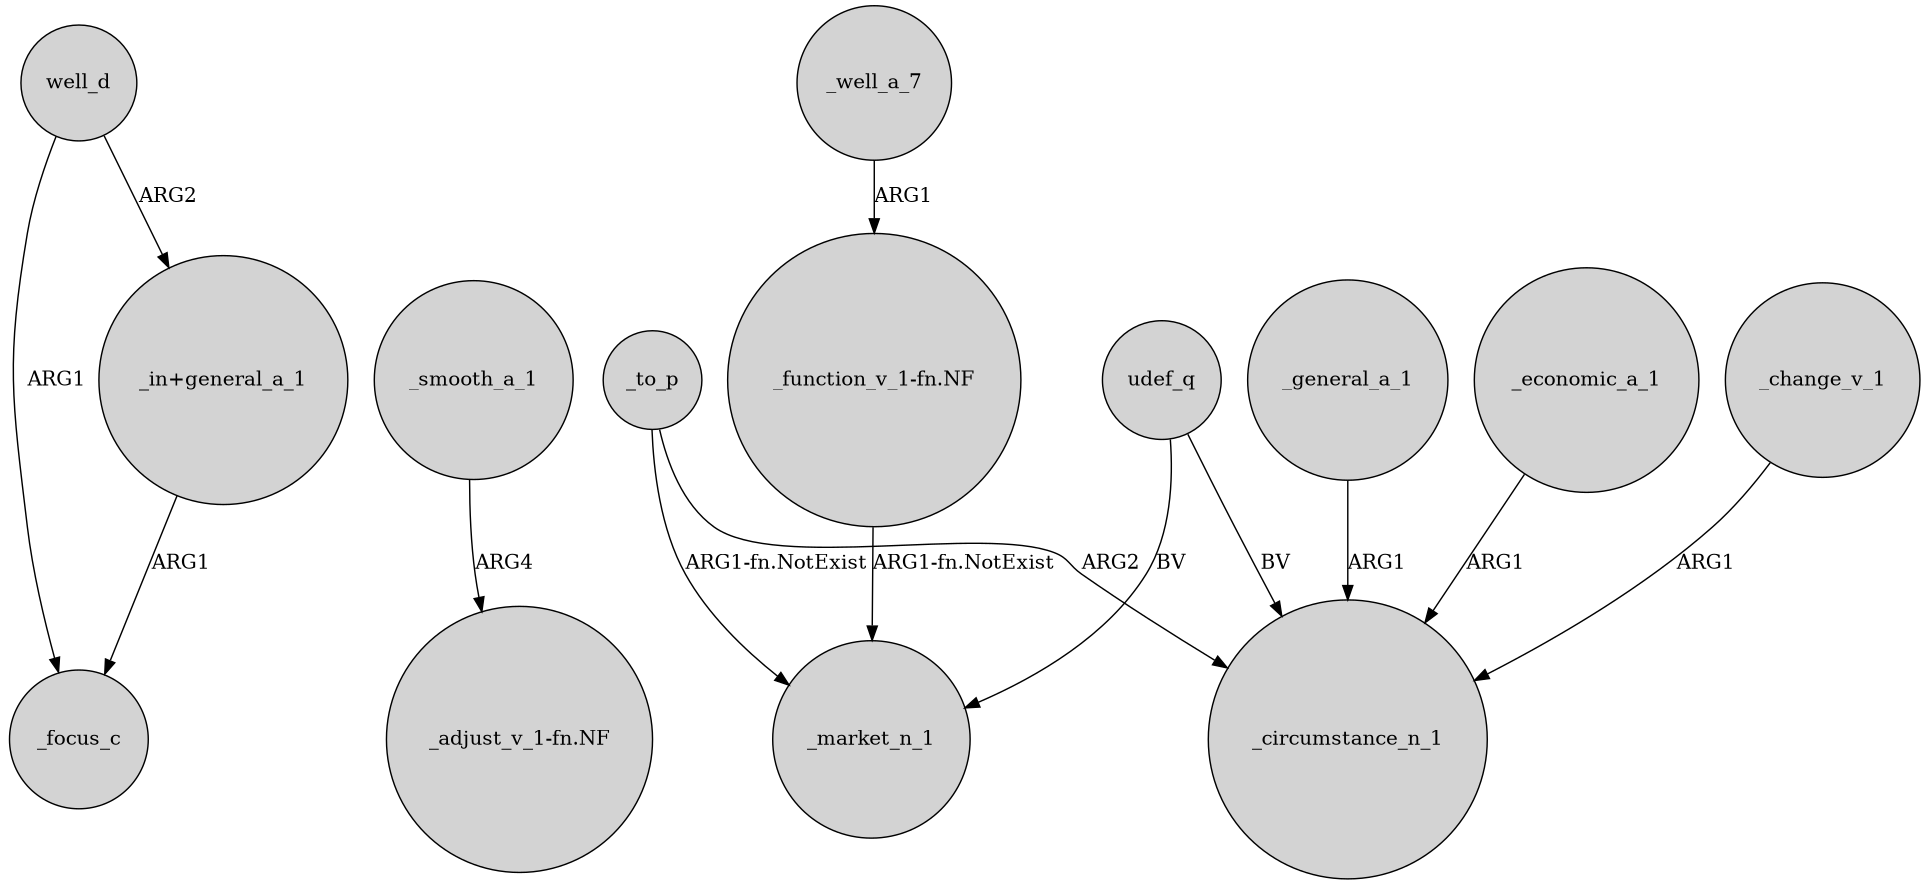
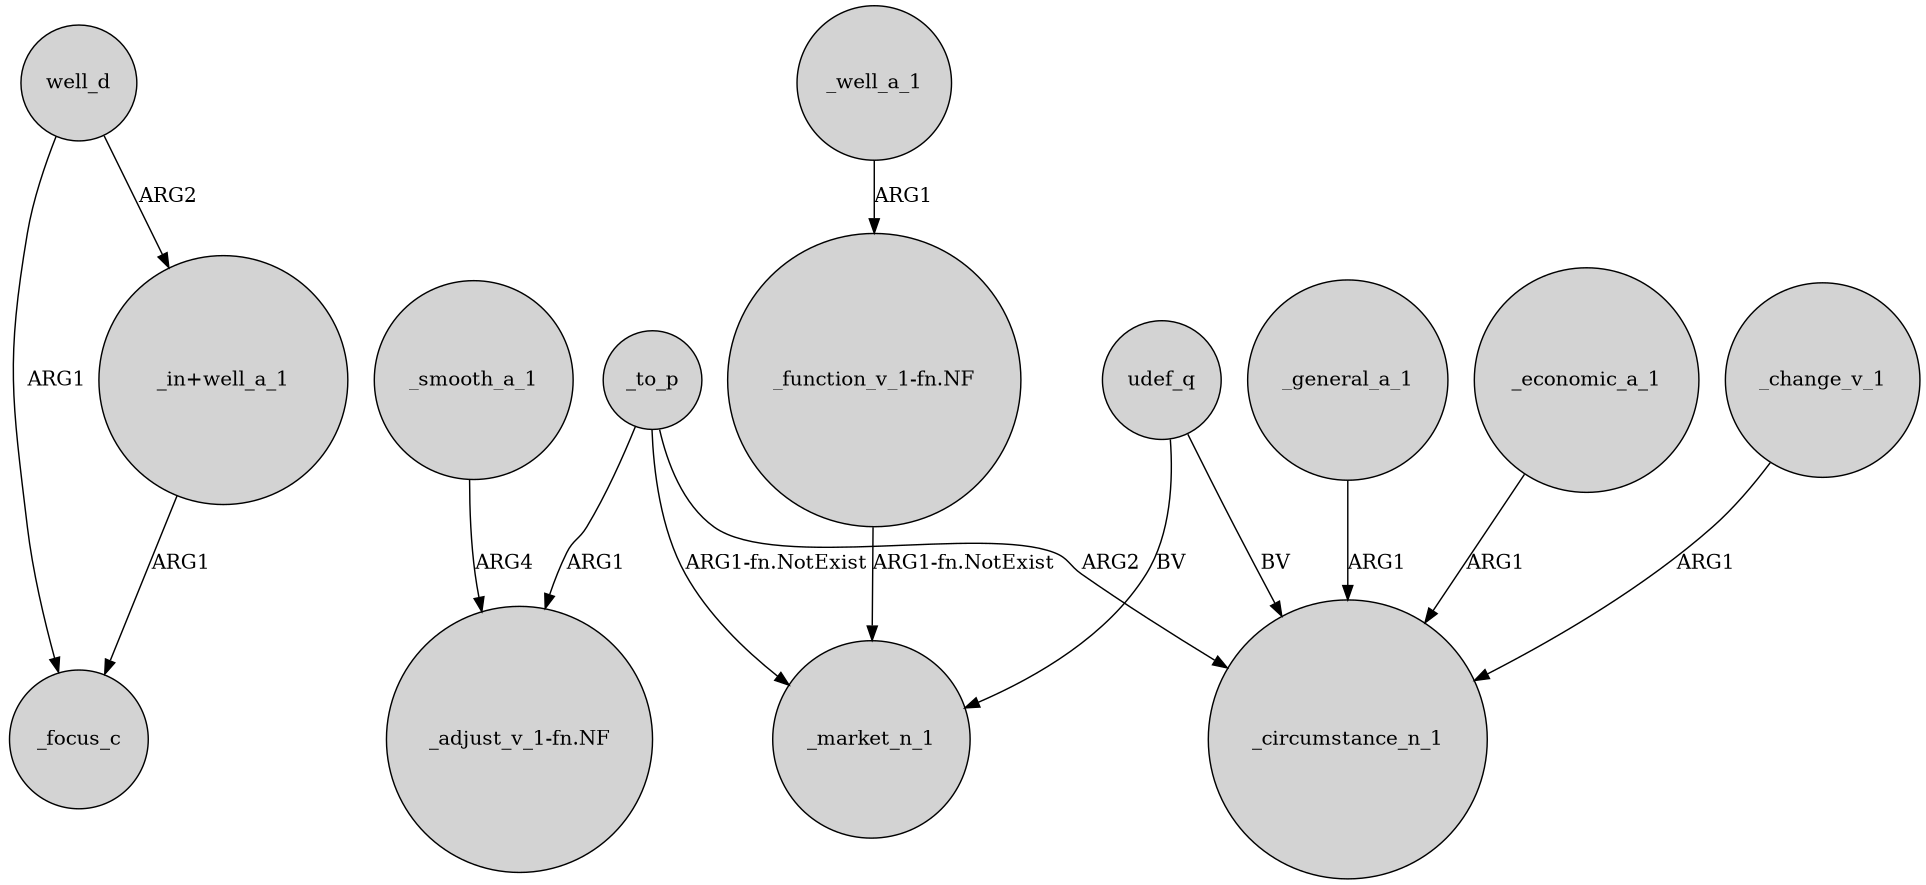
(874, 83) -> (874, 83)
(223, 380) -> (223, 380)
none -> (595, 512)
